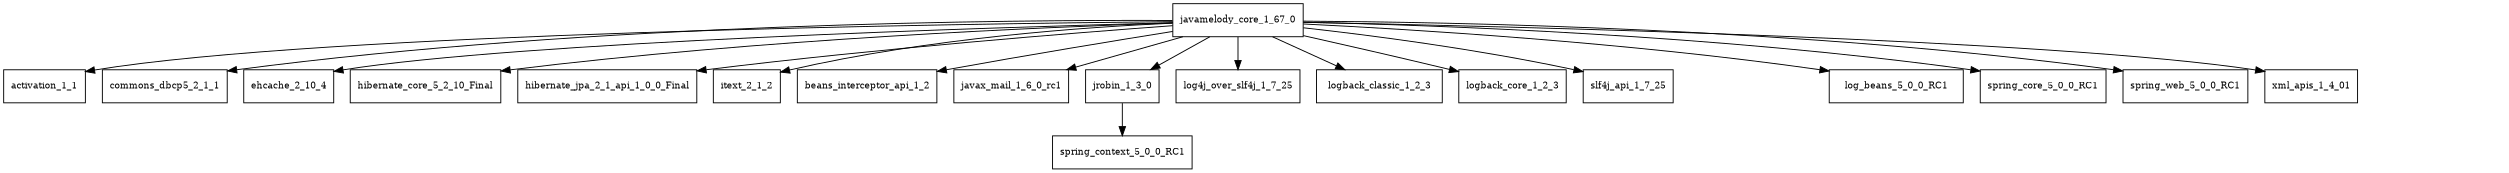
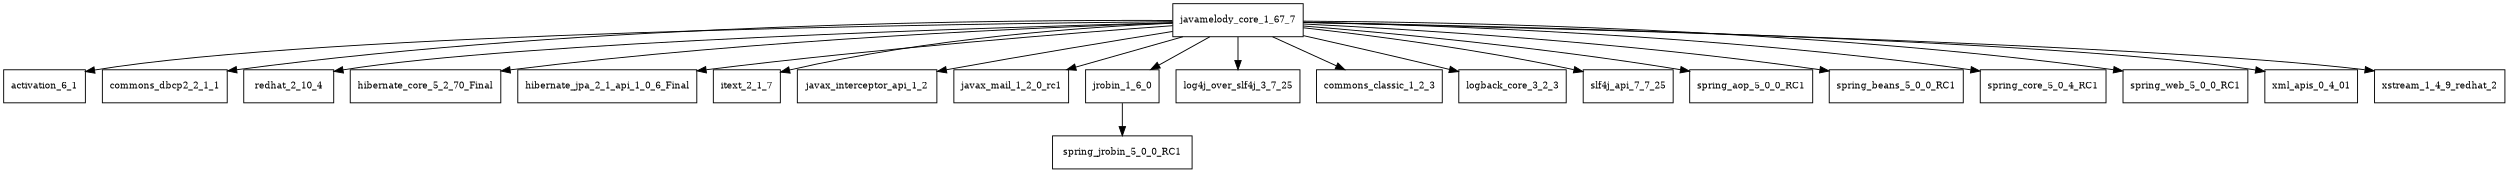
(1238, 20) -> (1238, 20)
(45, 86) -> (45, 86)
(165, 86) -> (165, 86)
(289, 86) -> (289, 86)
(426, 86) -> (426, 86)
(607, 86) -> (607, 86)
(747, 86) -> (747, 86)
(867, 86) -> (867, 86)
(1011, 86) -> (1011, 86)
(1122, 86) -> (1122, 86)
(1238, 86) -> (1238, 86)
(1379, 86) -> (1379, 86)
(1512, 86) -> (1512, 86)
(1628, 86) -> (1628, 86)
none -> (1751, 86)
(1896, 86) -> (1896, 86)
(2043, 86) -> (2043, 86)
(2311, 86) -> (2311, 86)
none -> (2440, 86)
(1122, 152) -> (1122, 152)
